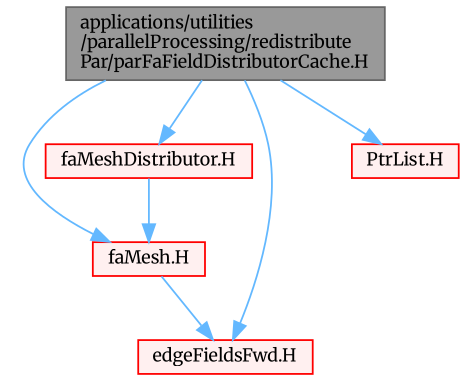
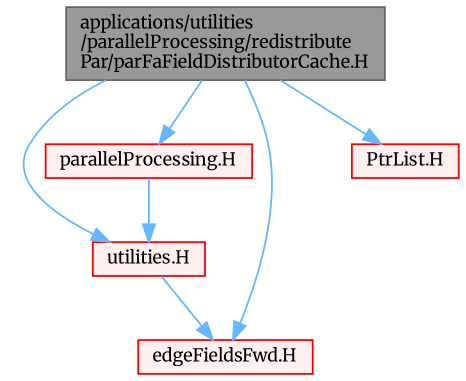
(149, 161) -> (149, 161)
(149, 259) -> (149, 259)
